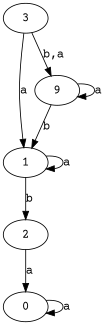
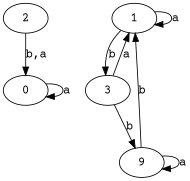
(53, 54) -> (130, 126)
(26, 194) -> (109, 47)
(29, 271) -> (36, 54)
